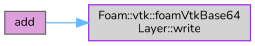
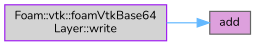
(61, 23) -> (182, 23)
